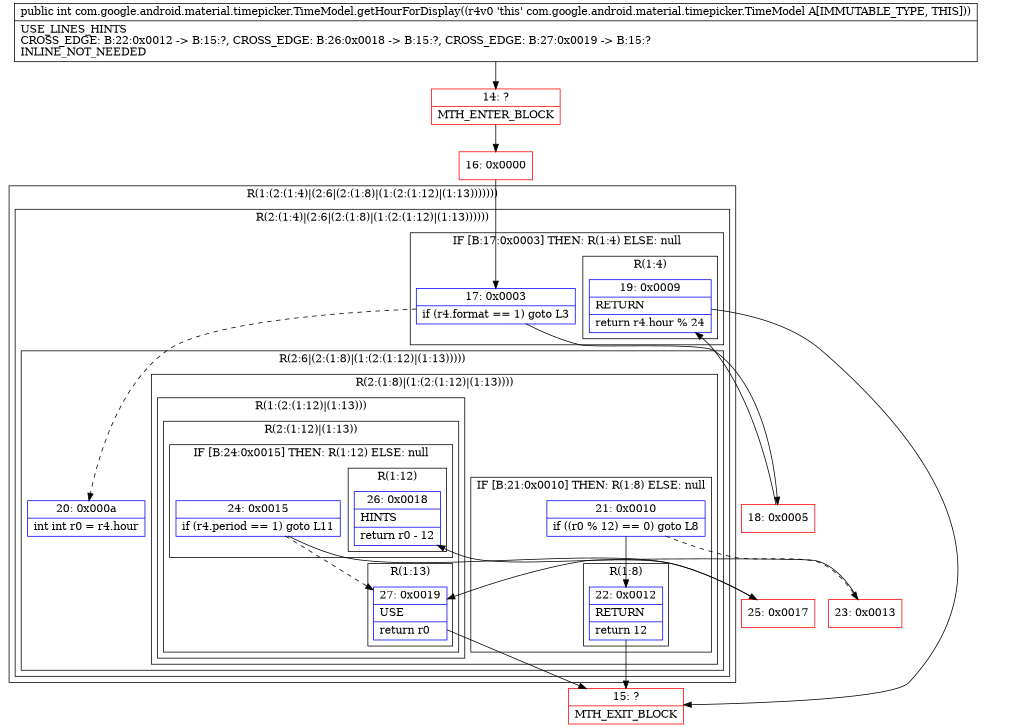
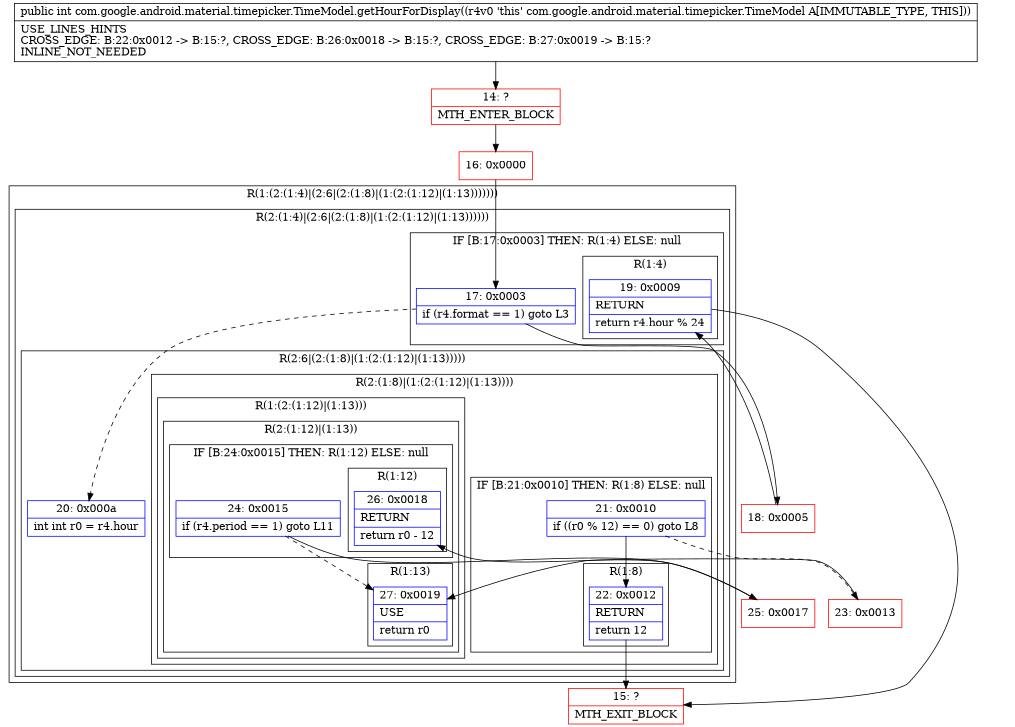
(379, 518) -> (385, 518)
(513, 658) -> none
